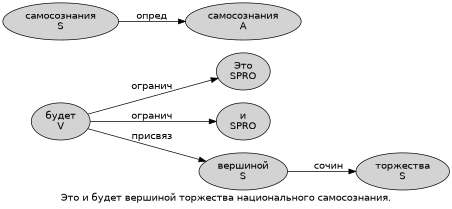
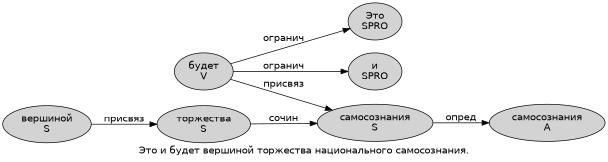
none -> (280, 124)
(144, 144) -> (278, 94)
(329, 166) -> (124, 119)
